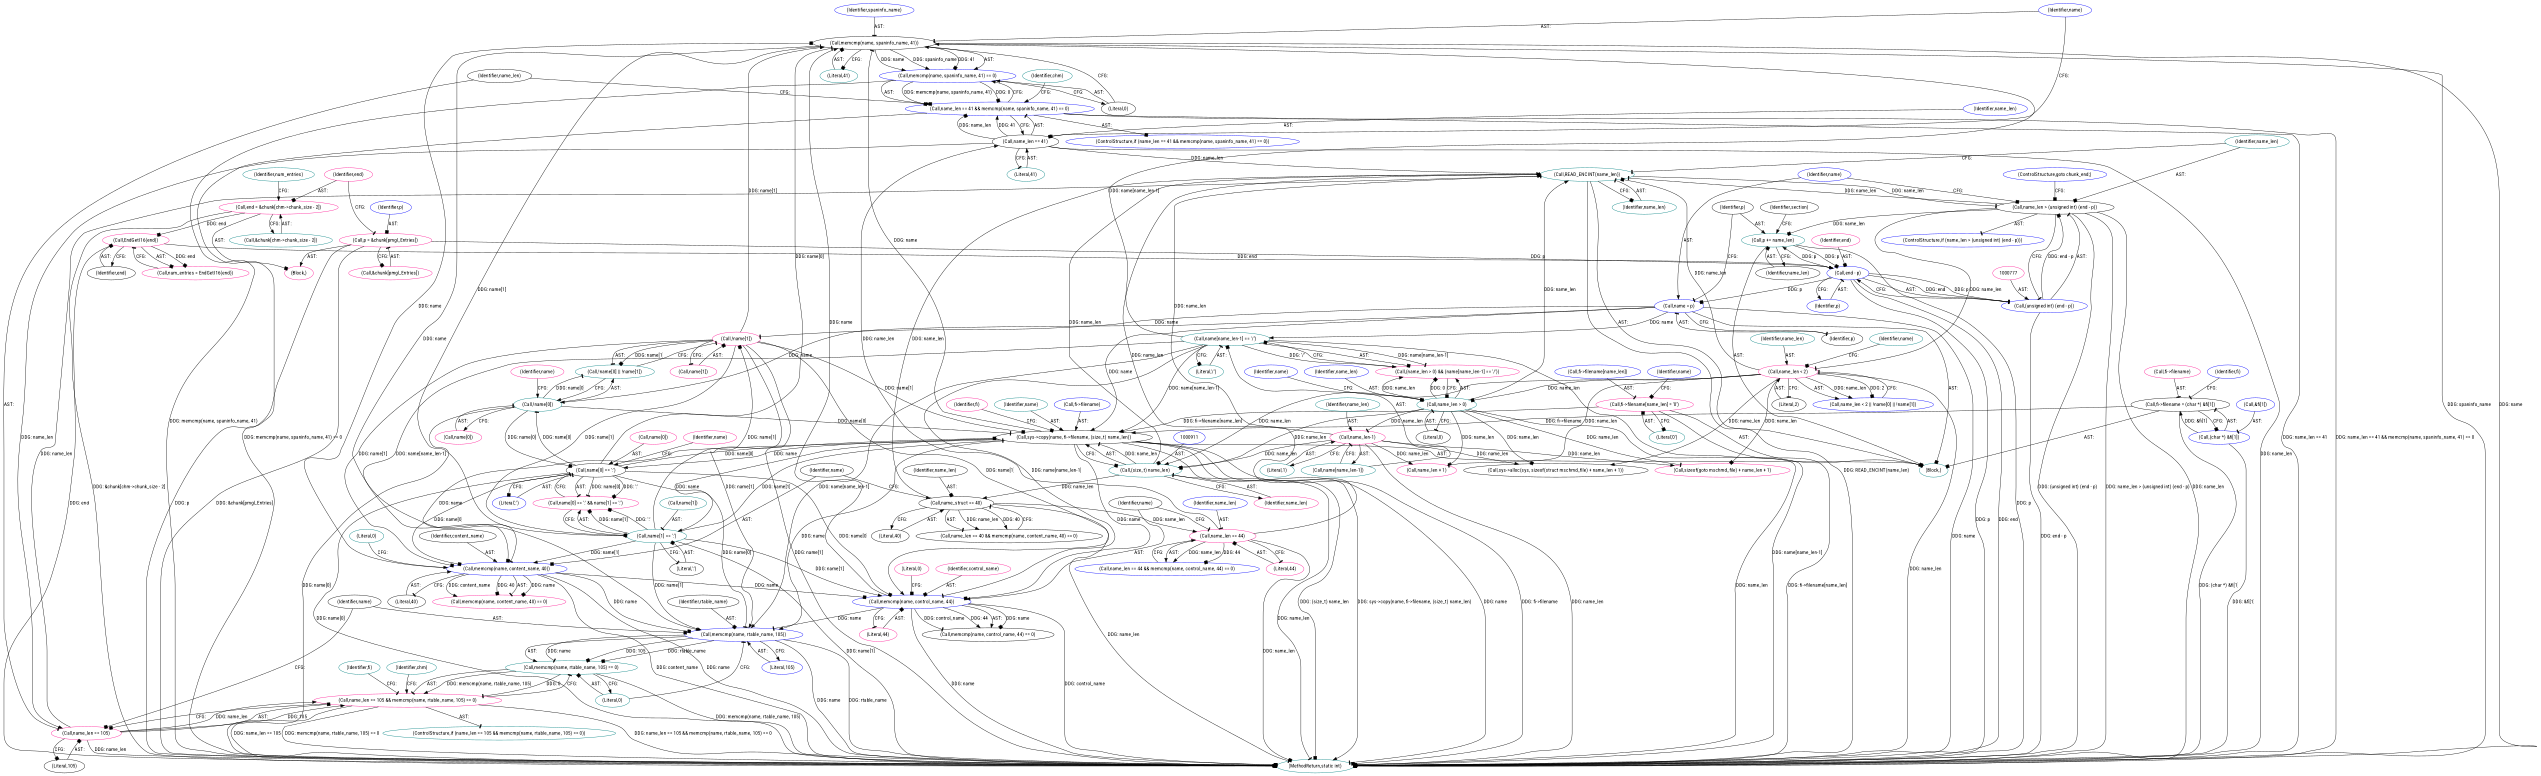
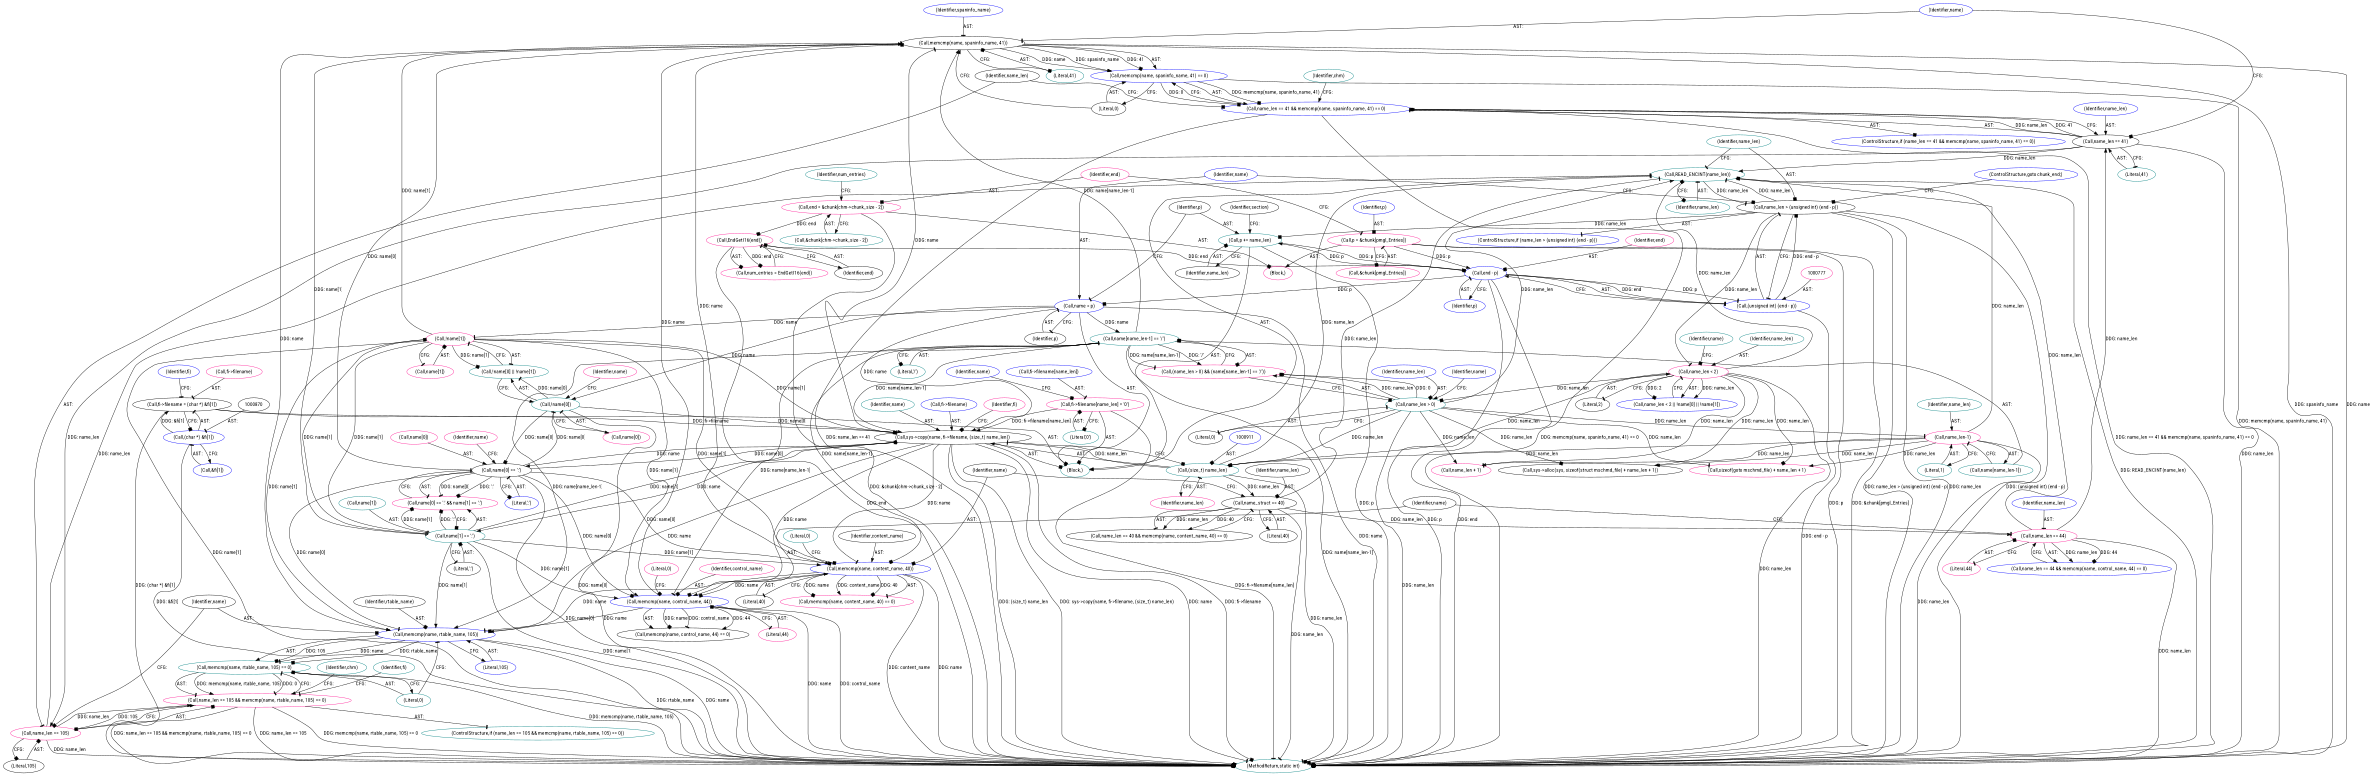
none -> (254, 405)
none -> (206, 451)
